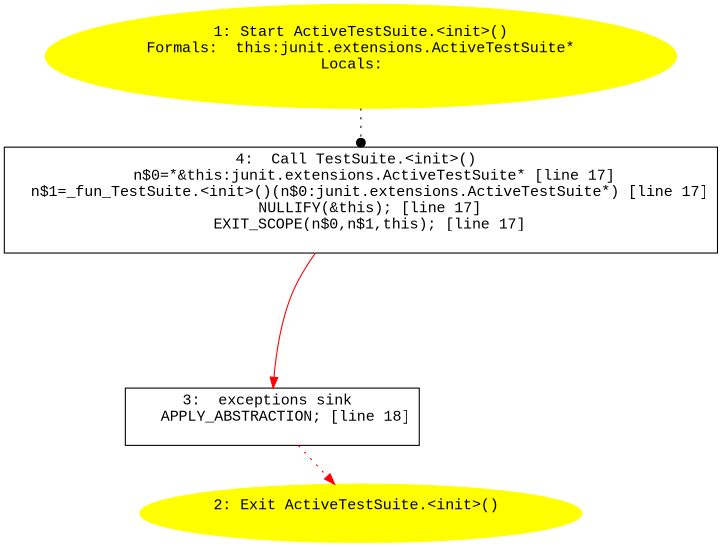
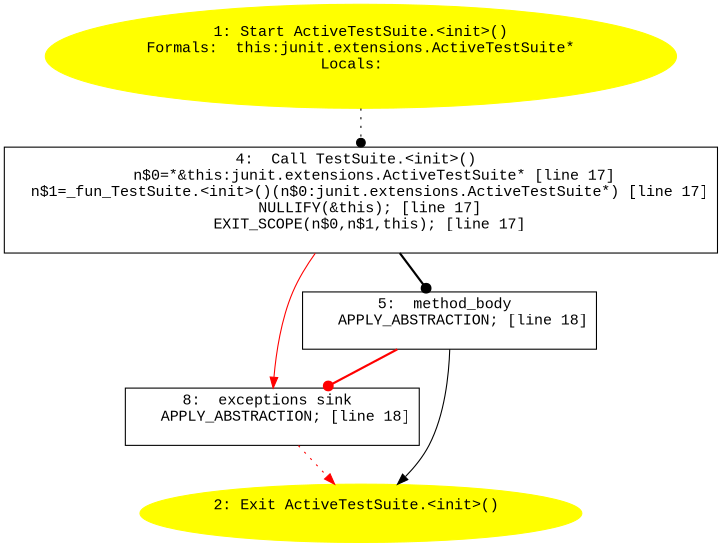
none -> (450, 321)
(272, 417) -> (272, 417)
